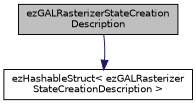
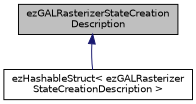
(105, 47) -> (92, 57)
